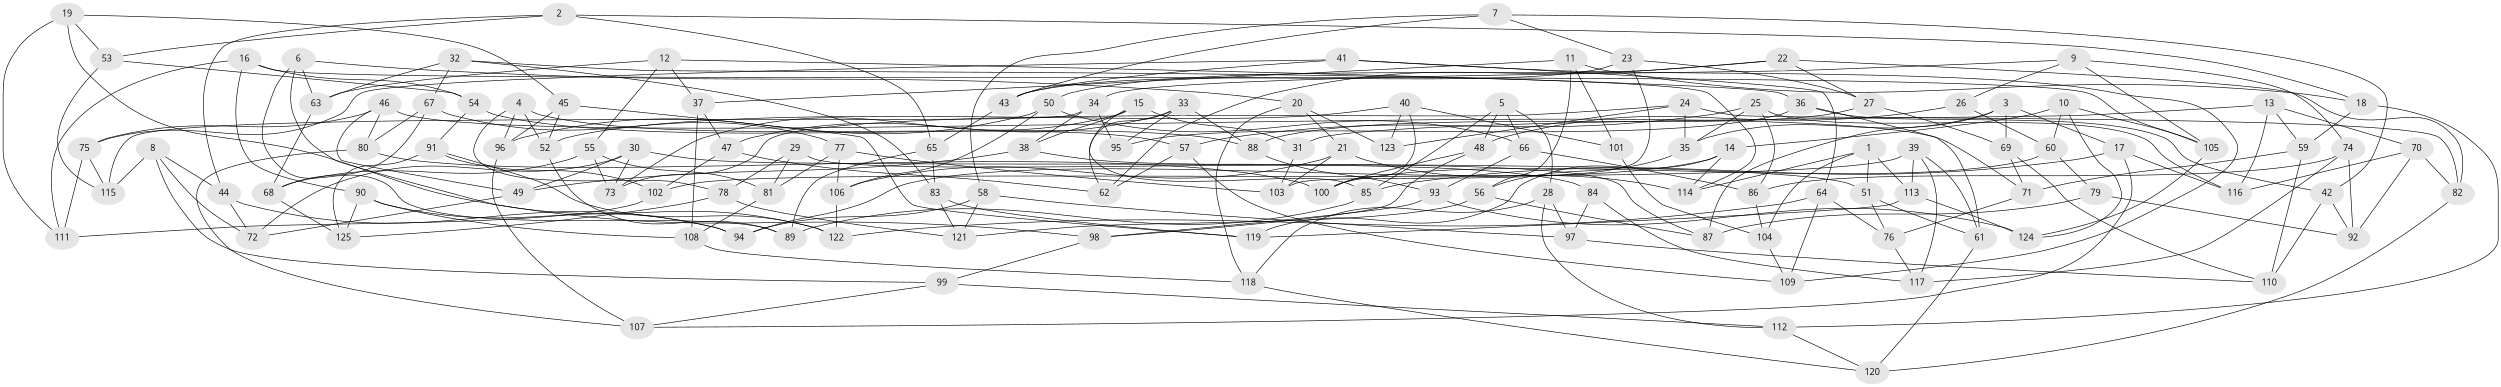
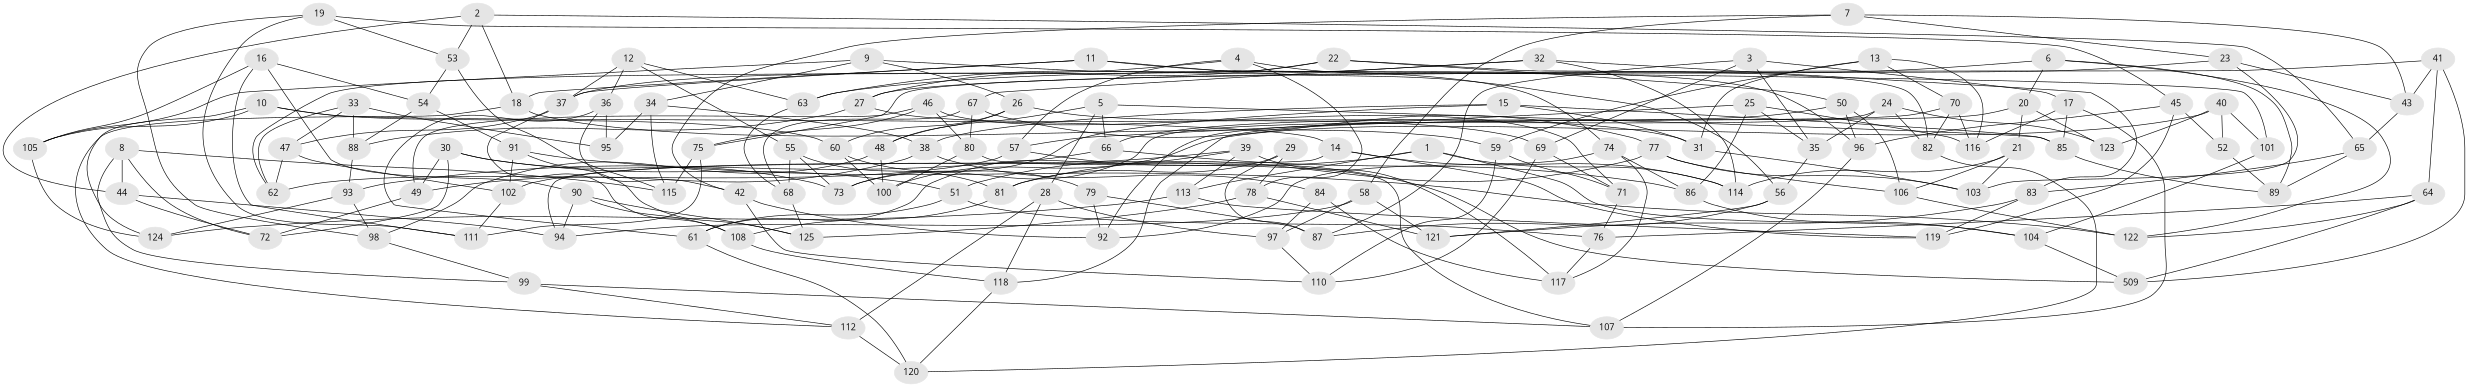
none -> (1360, 120)
(532, 126) -> (897, 73)
(1788, 283) -> (2131, 283)
